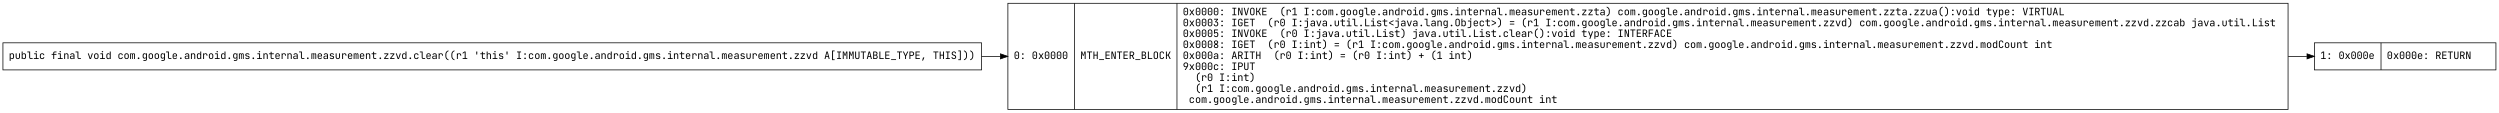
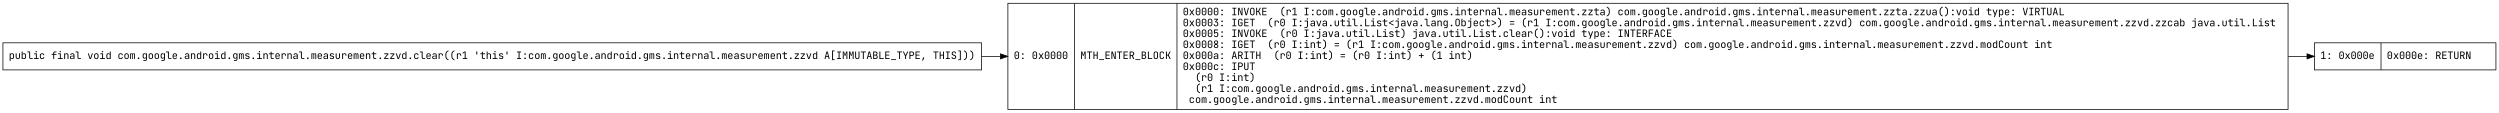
(1225, 67) -> (1225, 67)
